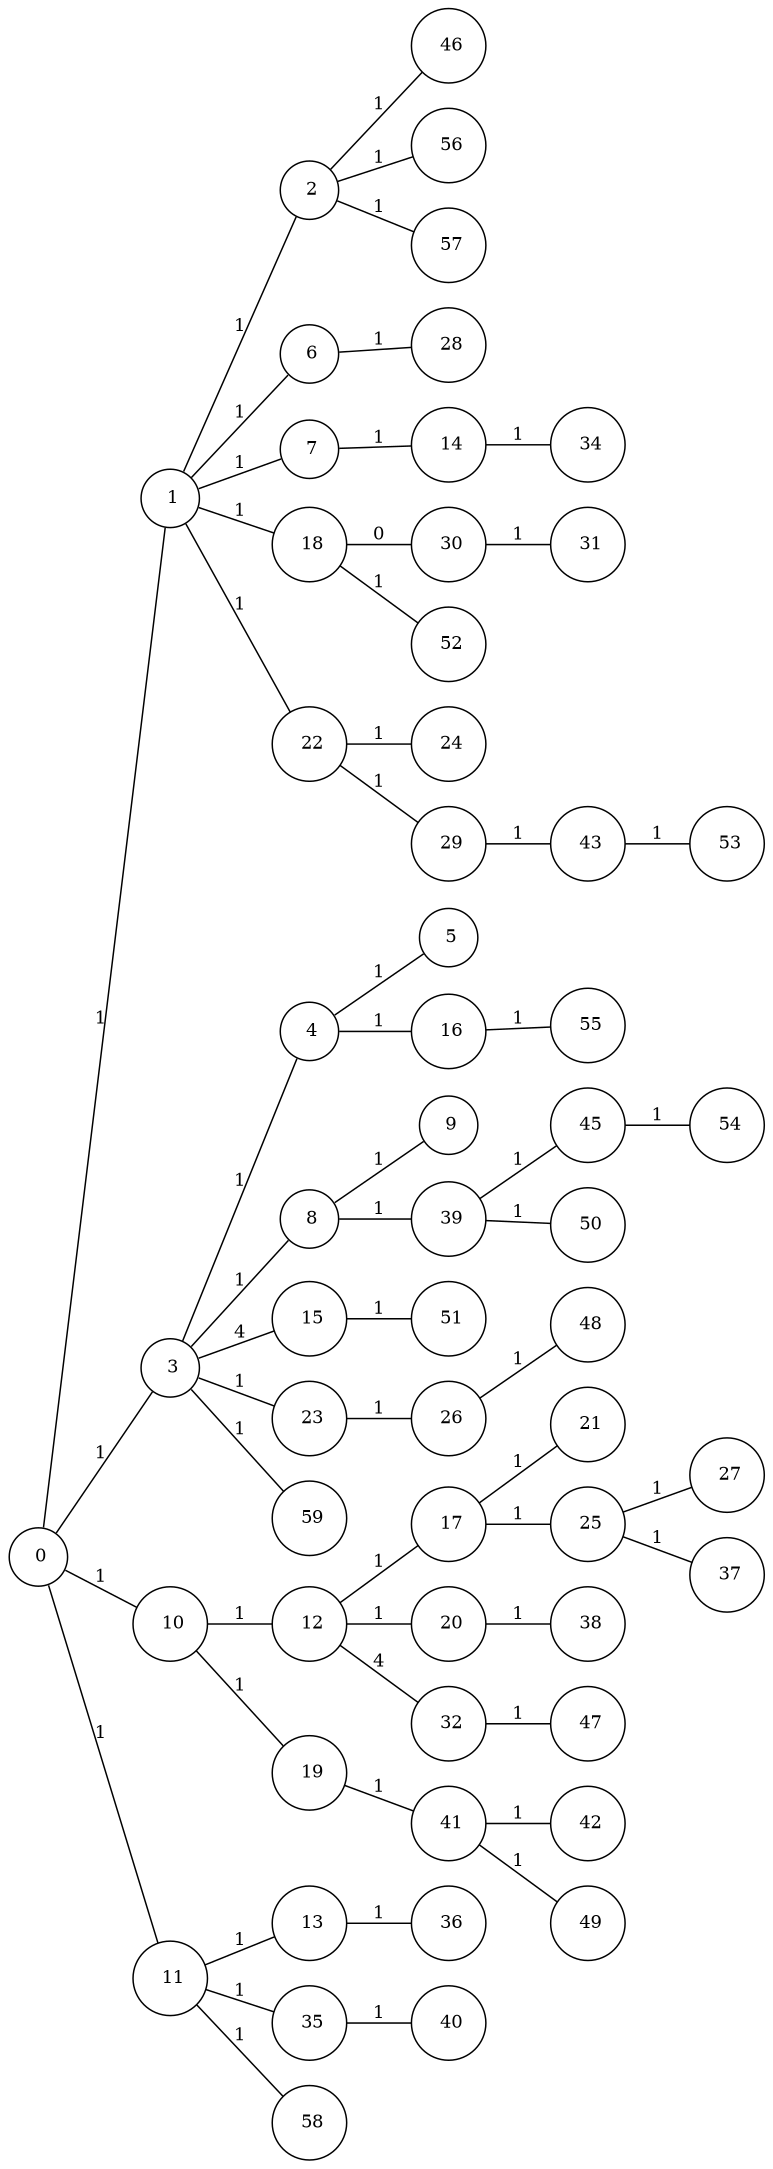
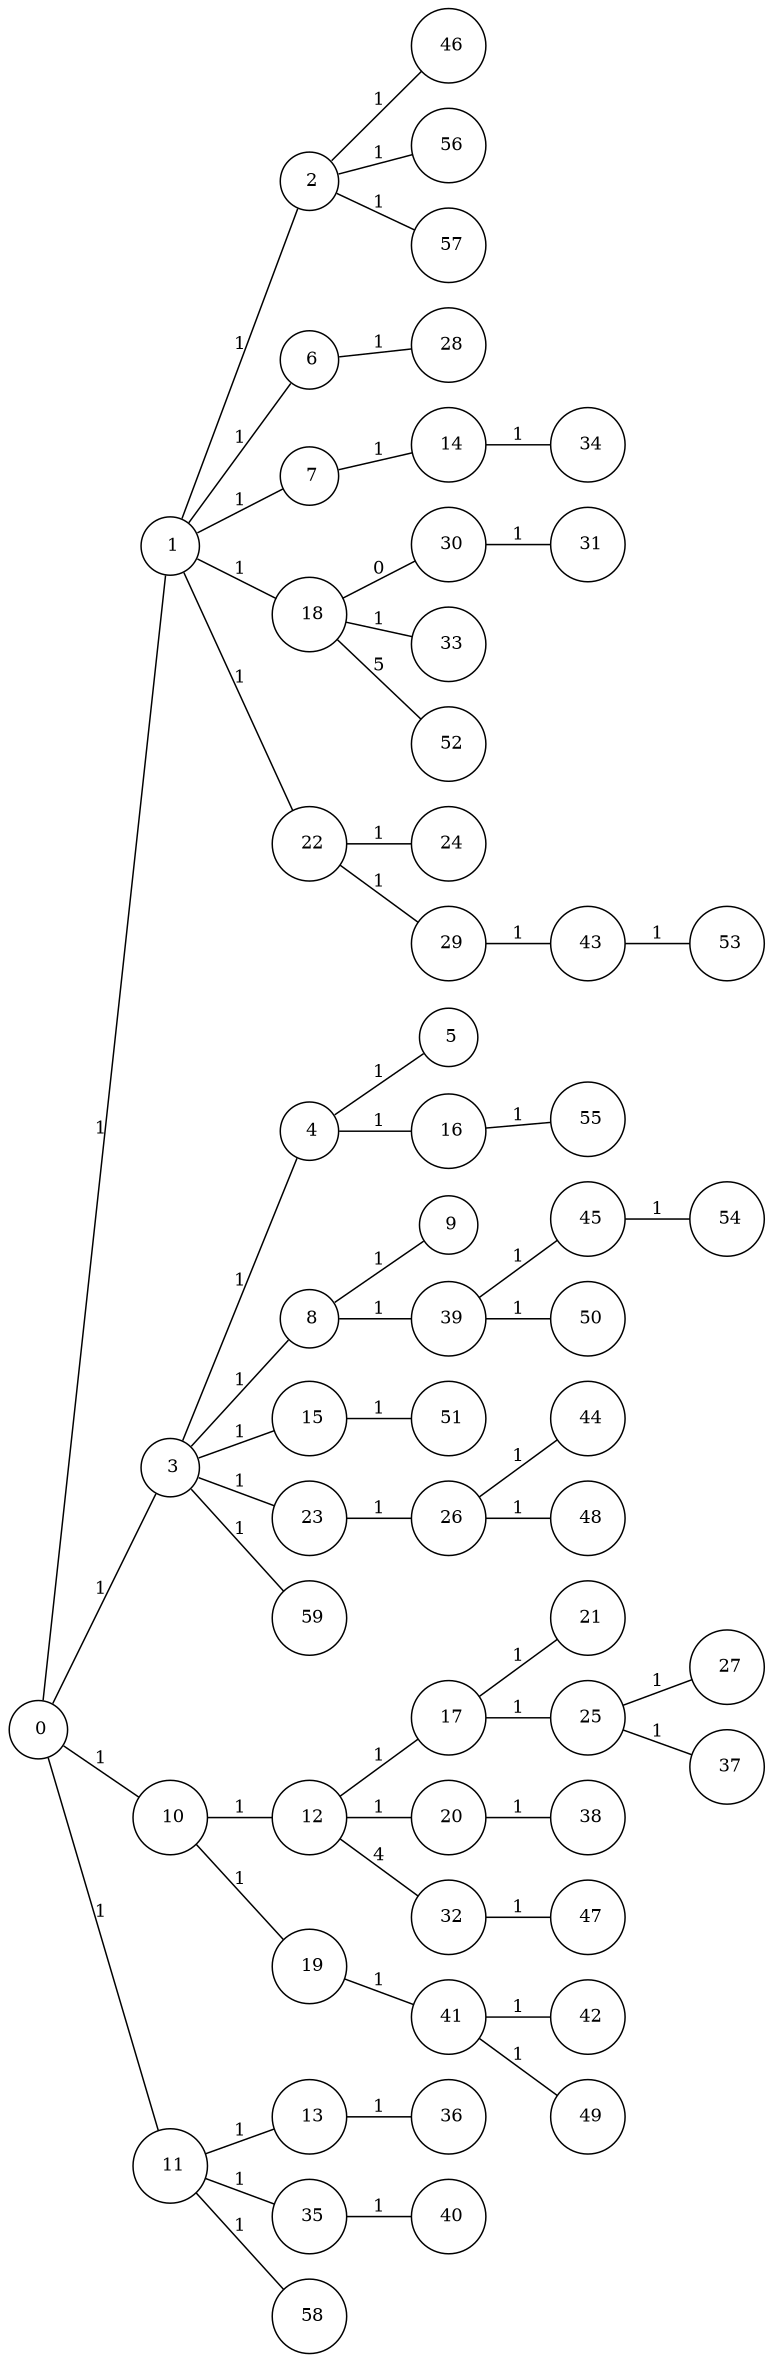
(379, 583) -> (379, 666)
none -> (449, 644)
(240, 1333) -> (240, 1433)
none -> (588, 1419)
